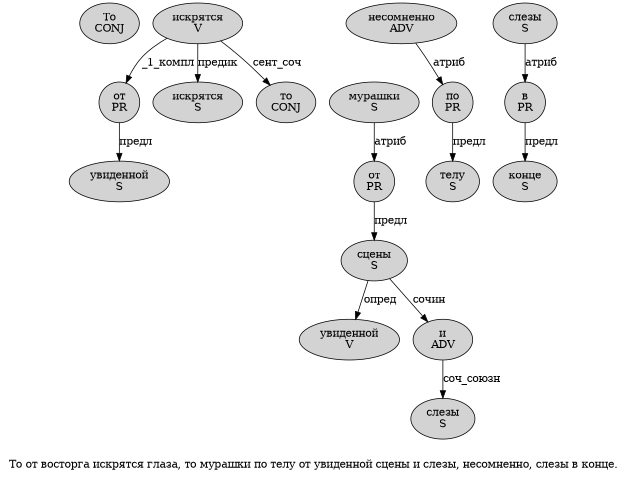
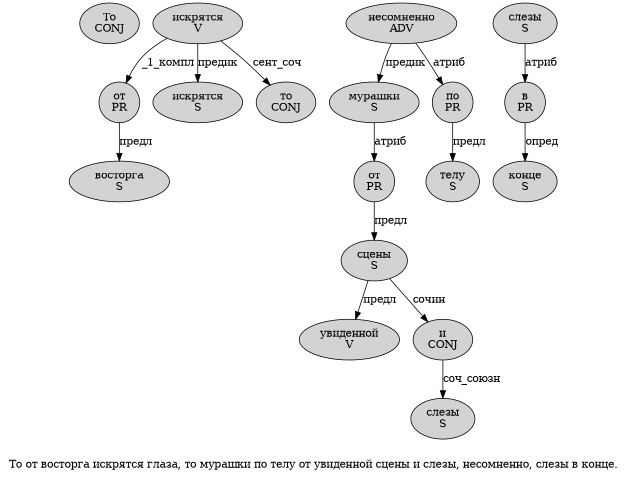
none -> (385, 59)
(542, 142) -> (542, 142)
(119, 181) -> (119, 181)
(380, 300) -> (380, 300)
(443, 340) -> (443, 340)
